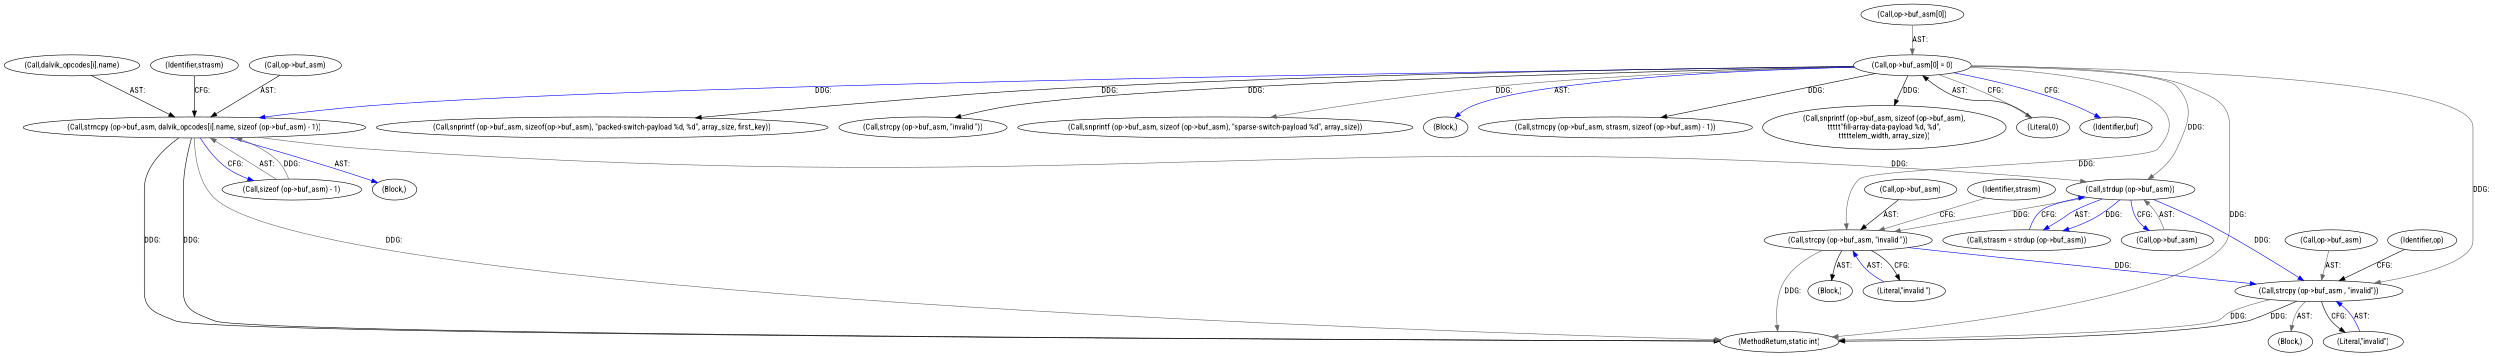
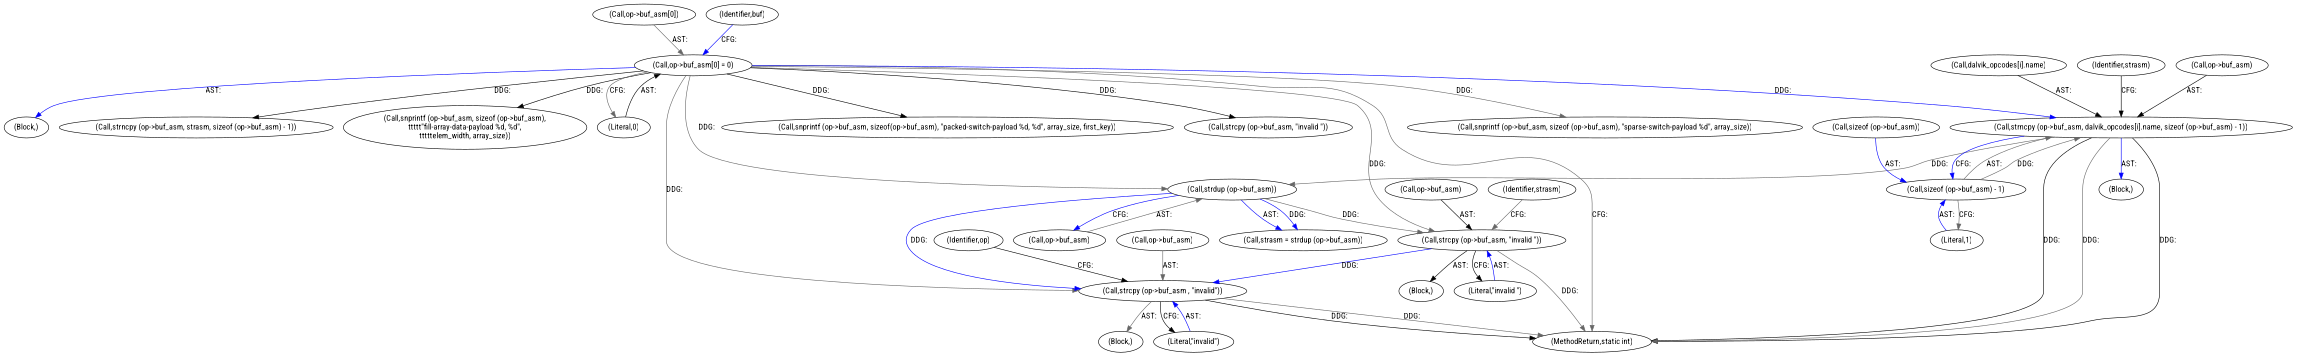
(2026, 89) -> (720, 38)
none -> (1876, 127)
(2043, 209) -> none
(2239, 215) -> (1601, 215)
none -> (1957, 240)
